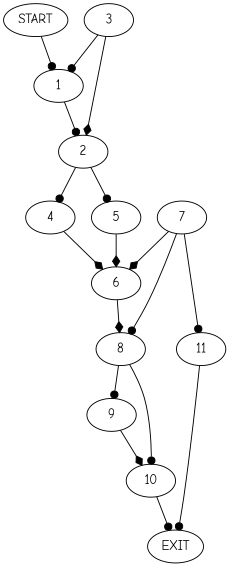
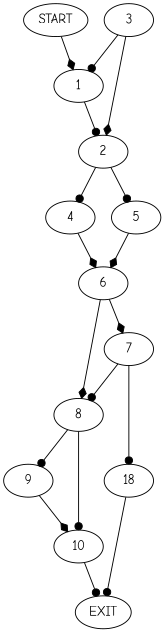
(46, 50) -> (65, 48)
(153, 246) -> (114, 311)
(201, 349) -> (129, 481)
